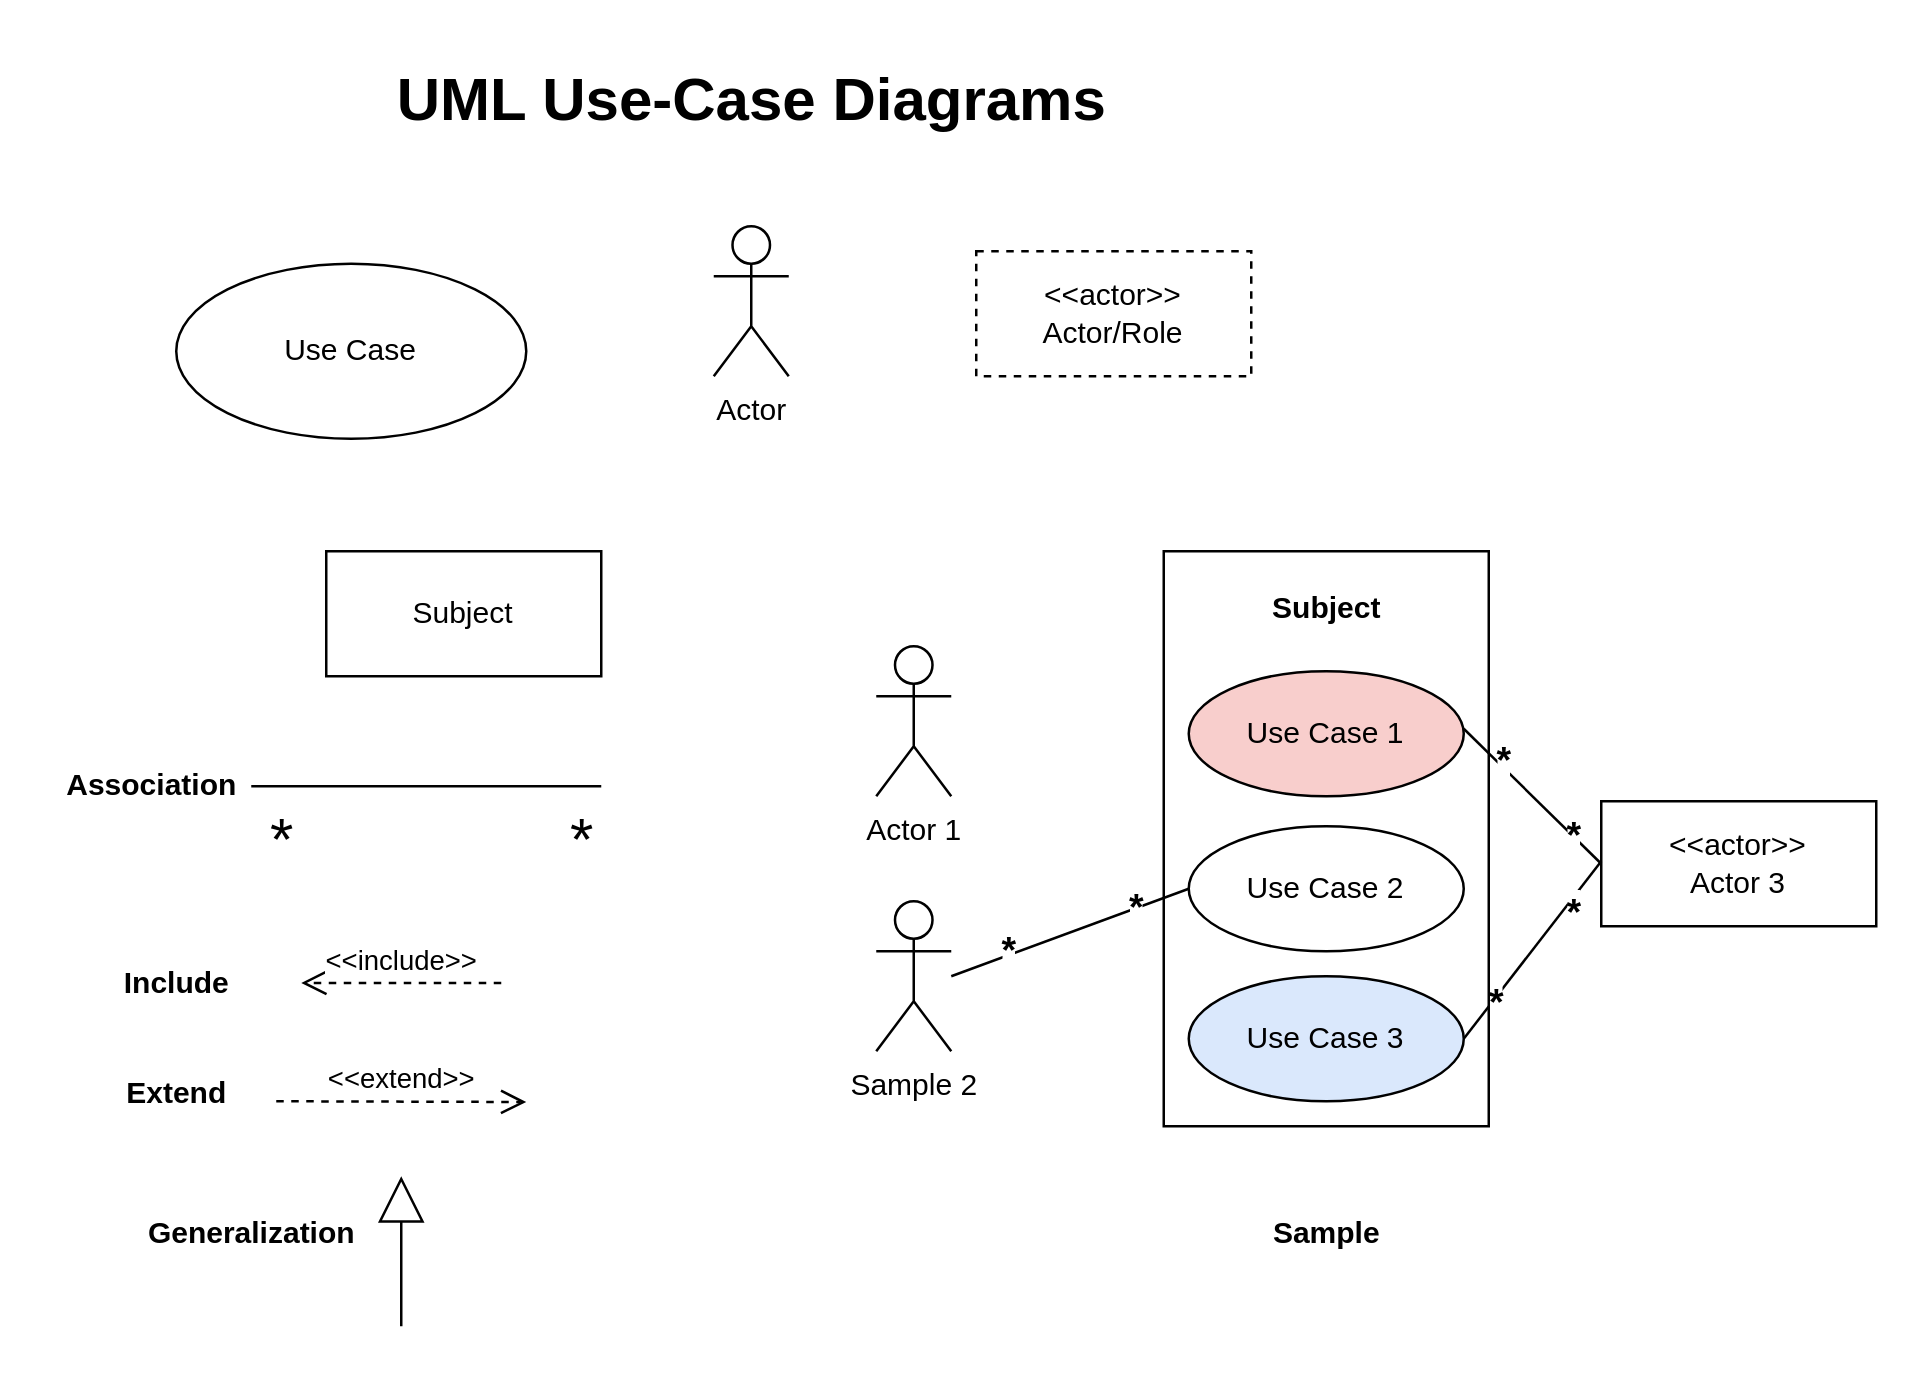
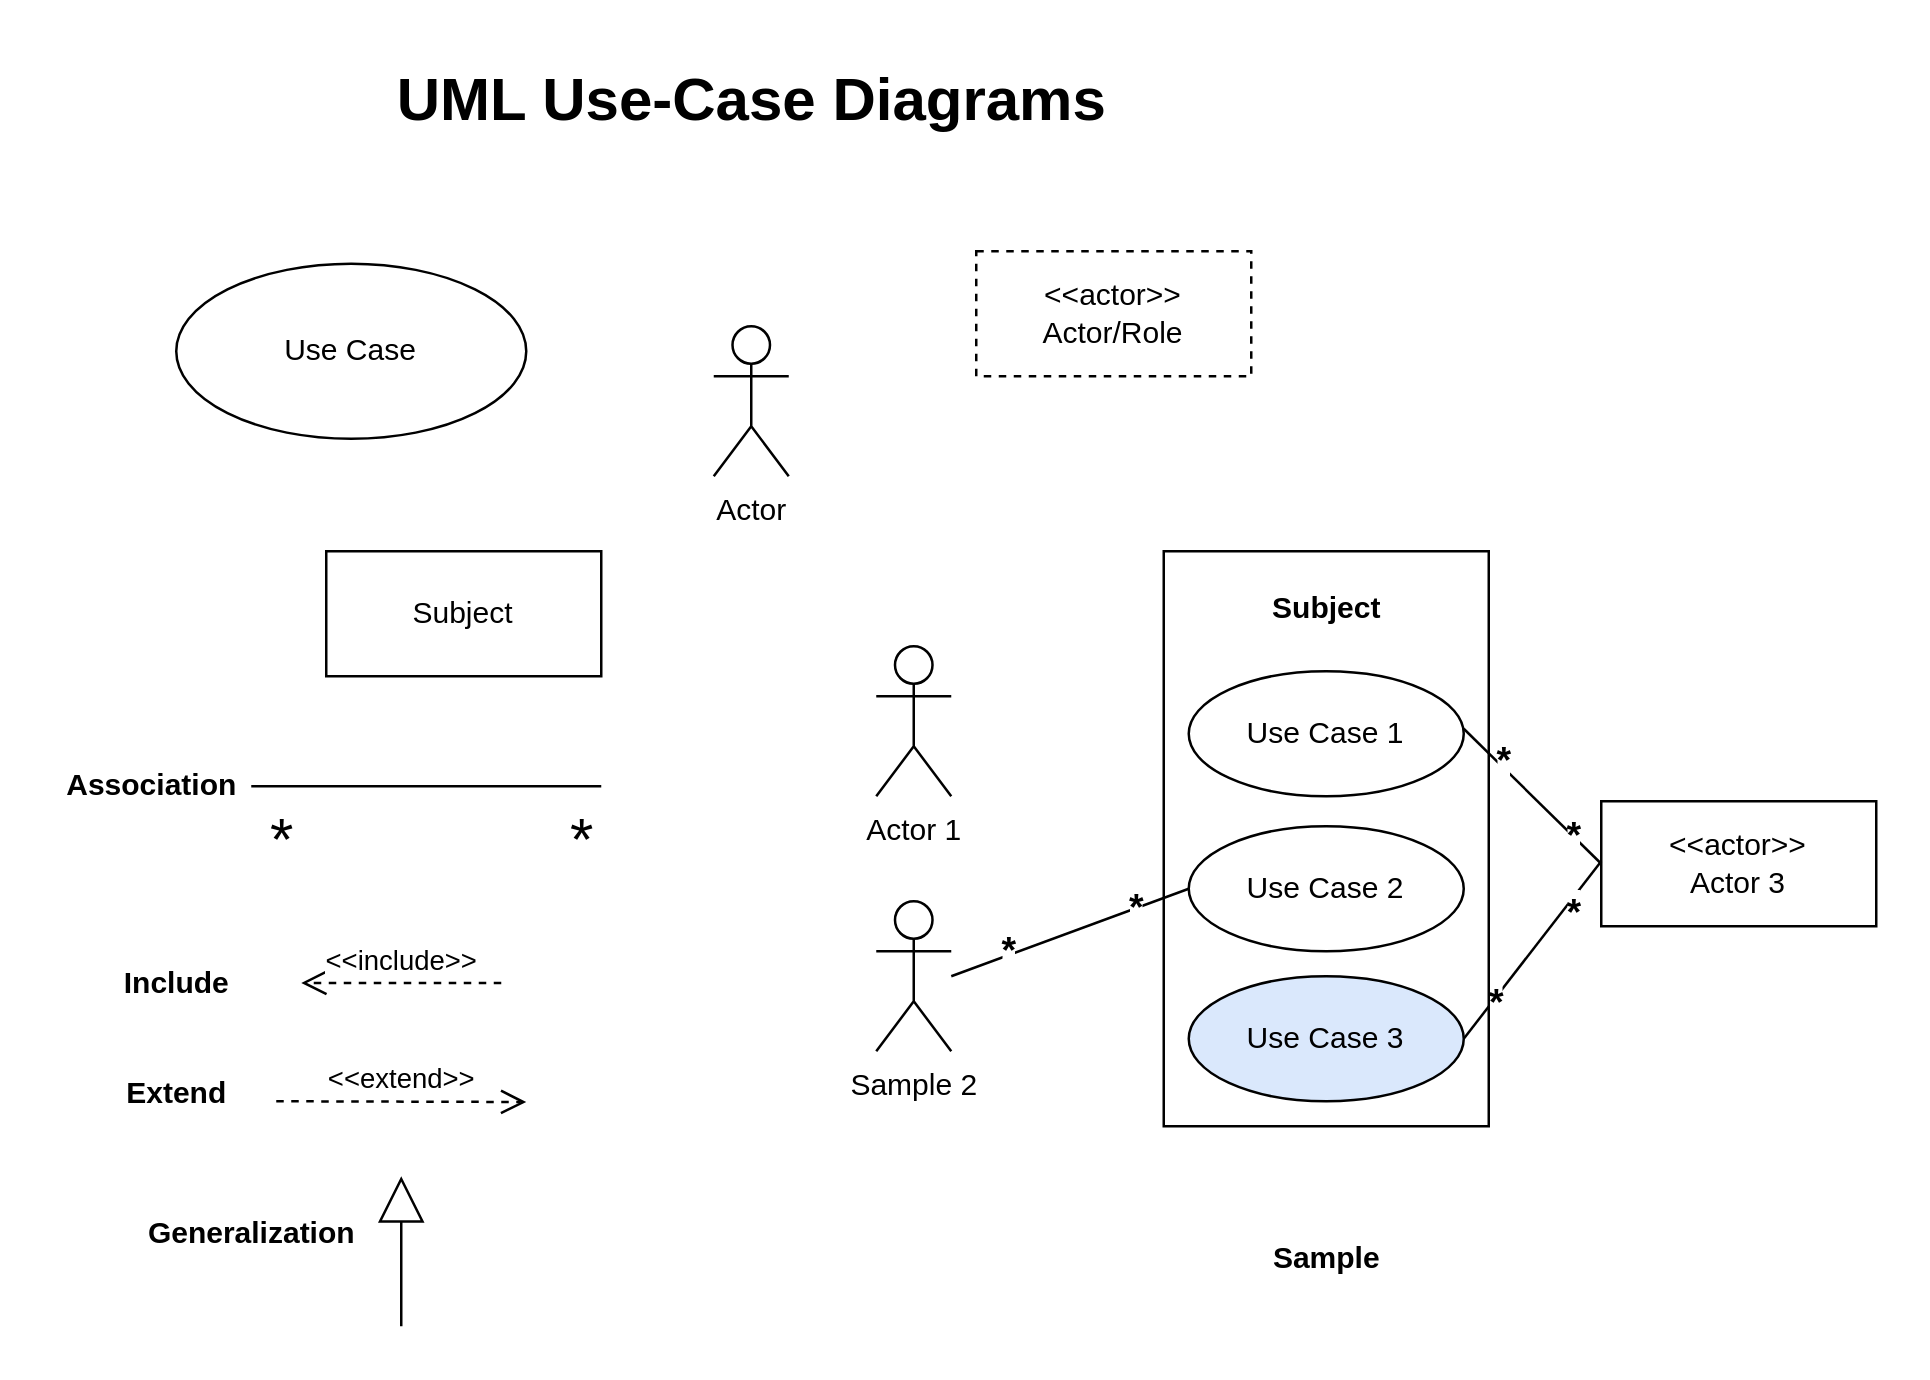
(751, 301) -> (751, 401)
(1326, 734) -> (1326, 734)
(1326, 1234) -> (1326, 1259)
